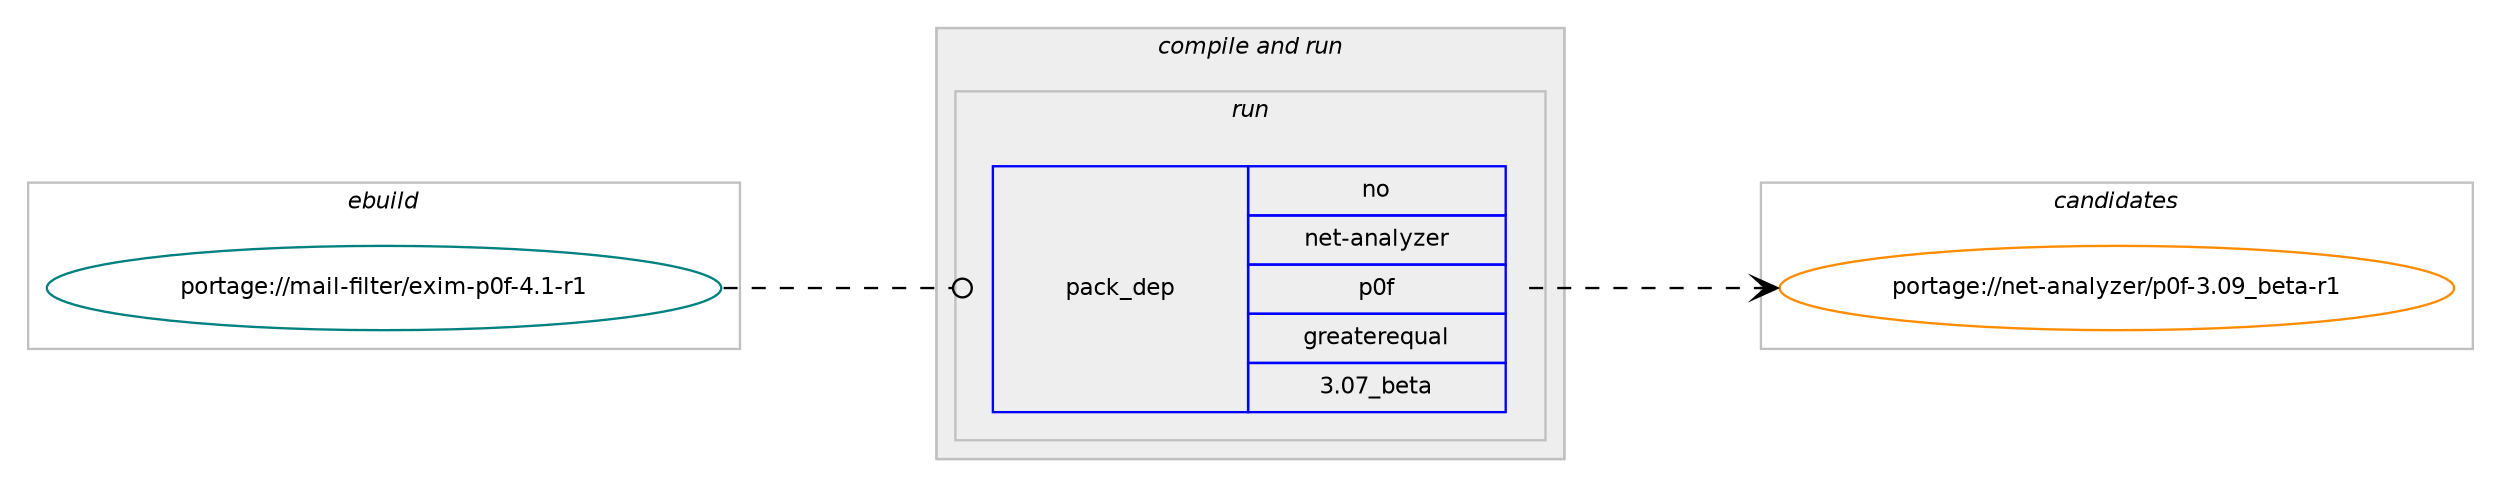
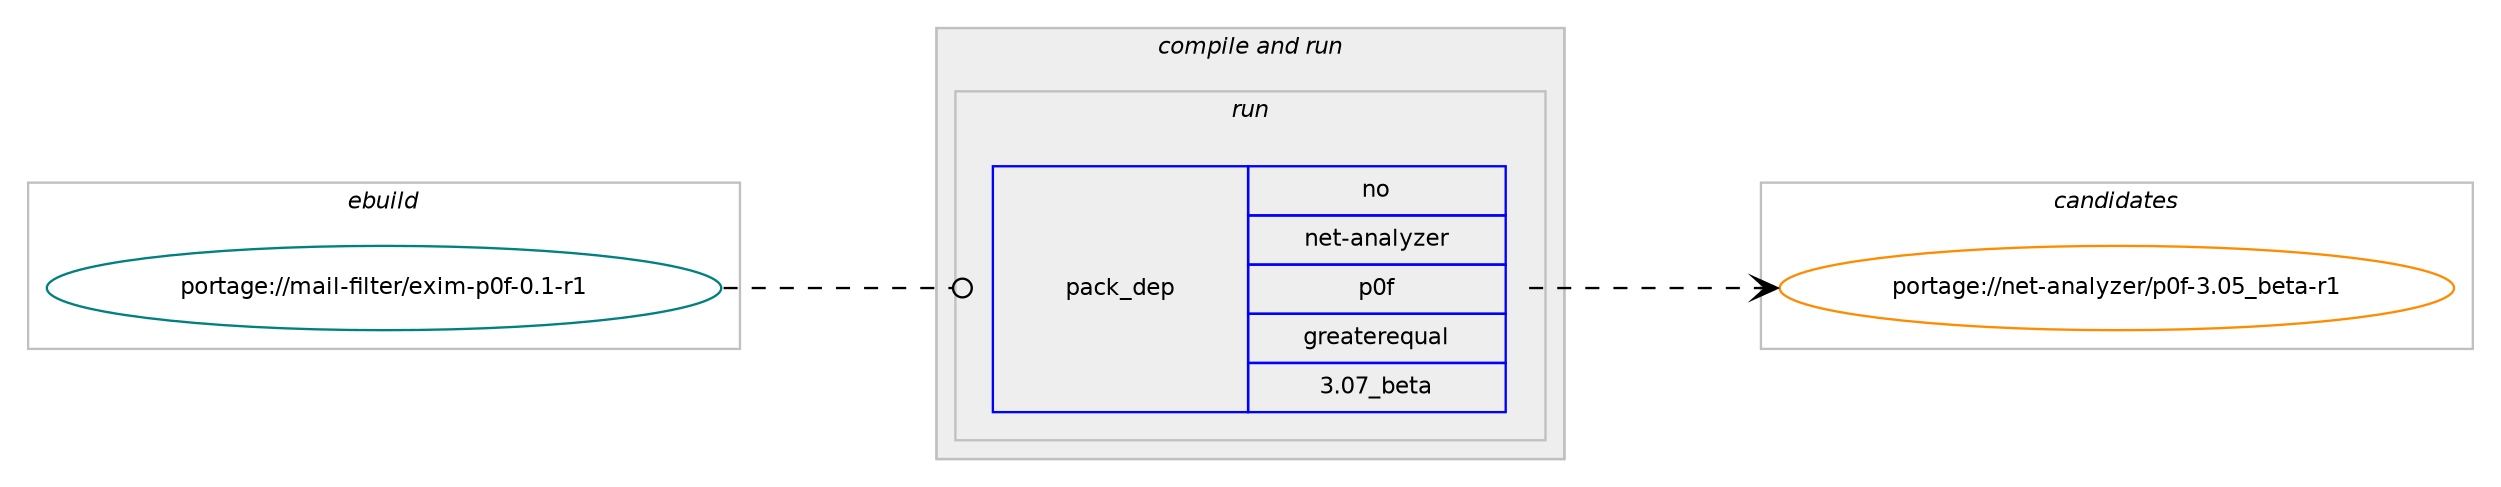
(384, 288) -> (384, 288)
(2117, 288) -> (2117, 288)
